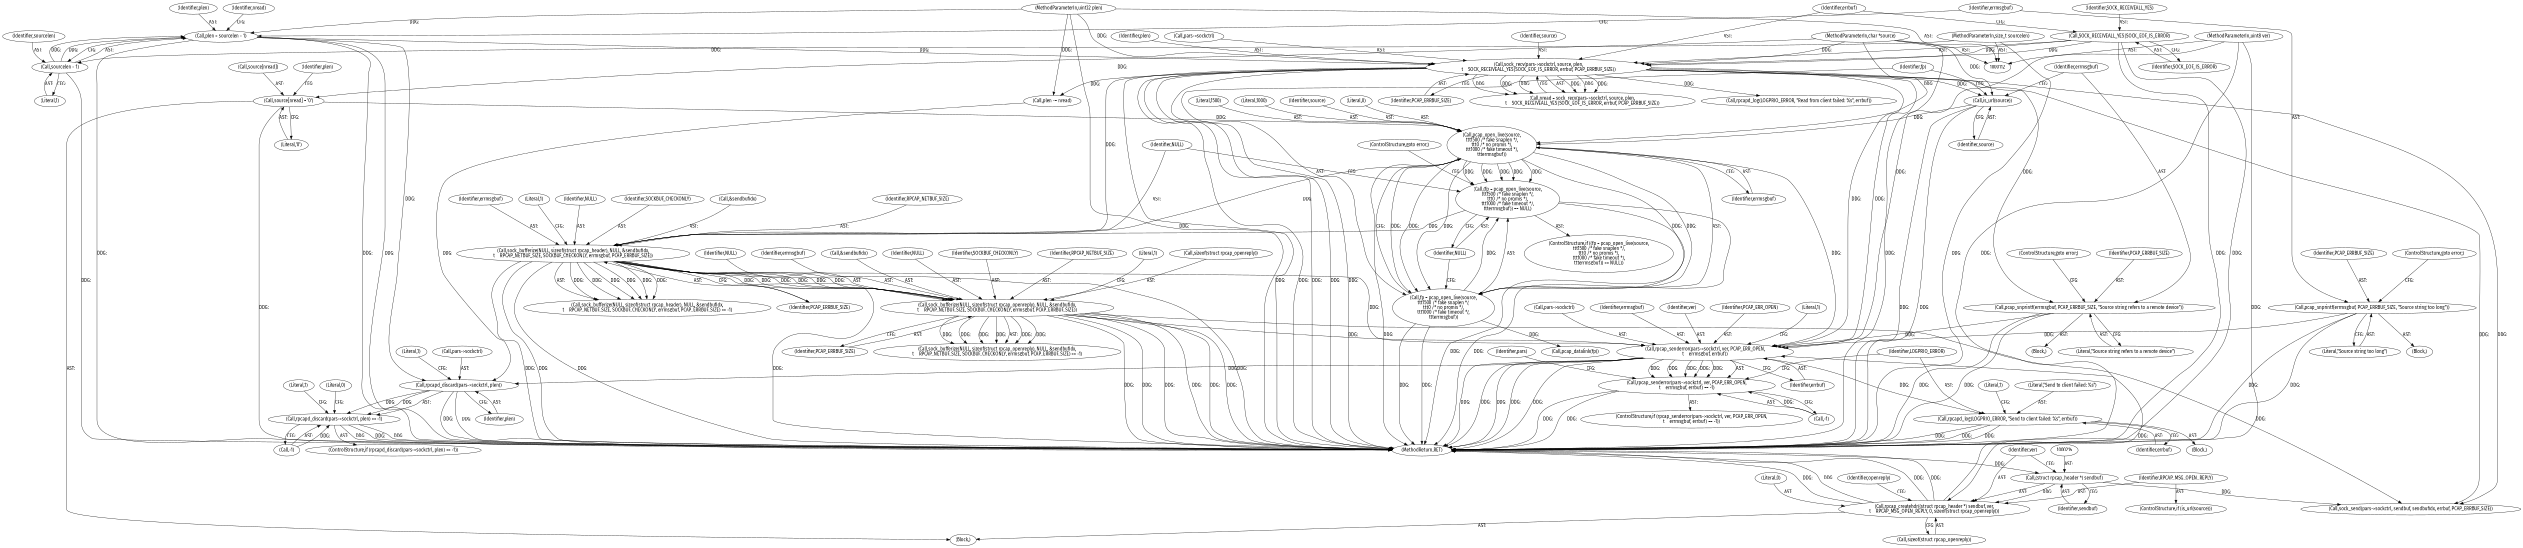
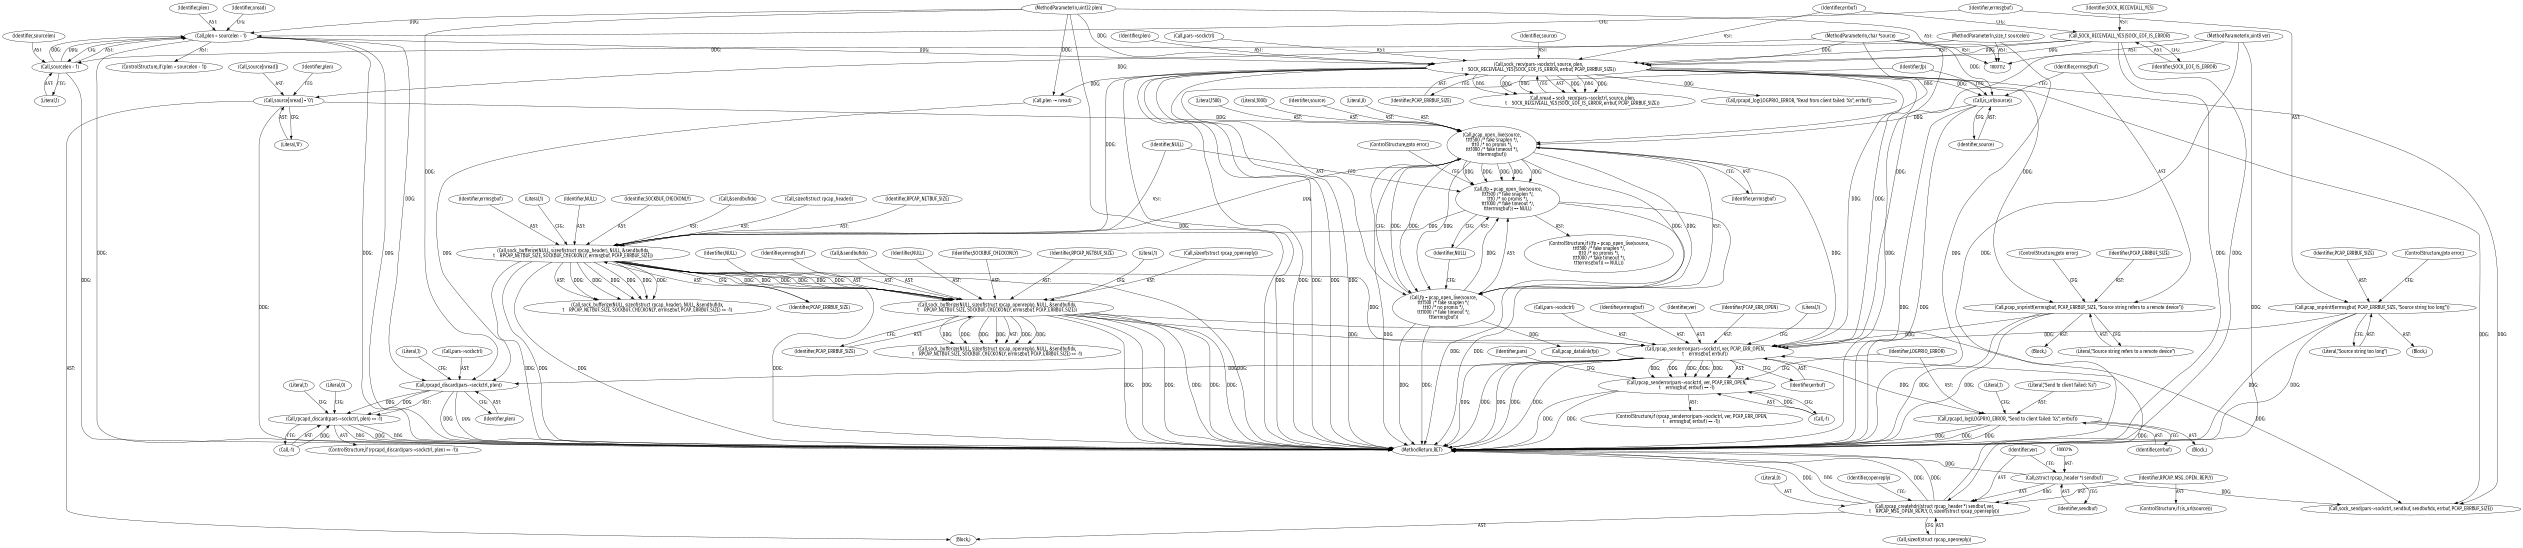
none -> (528, 24)
none -> (164, 67)
none -> (819, 199)
(1744, 454) -> (1741, 454)
